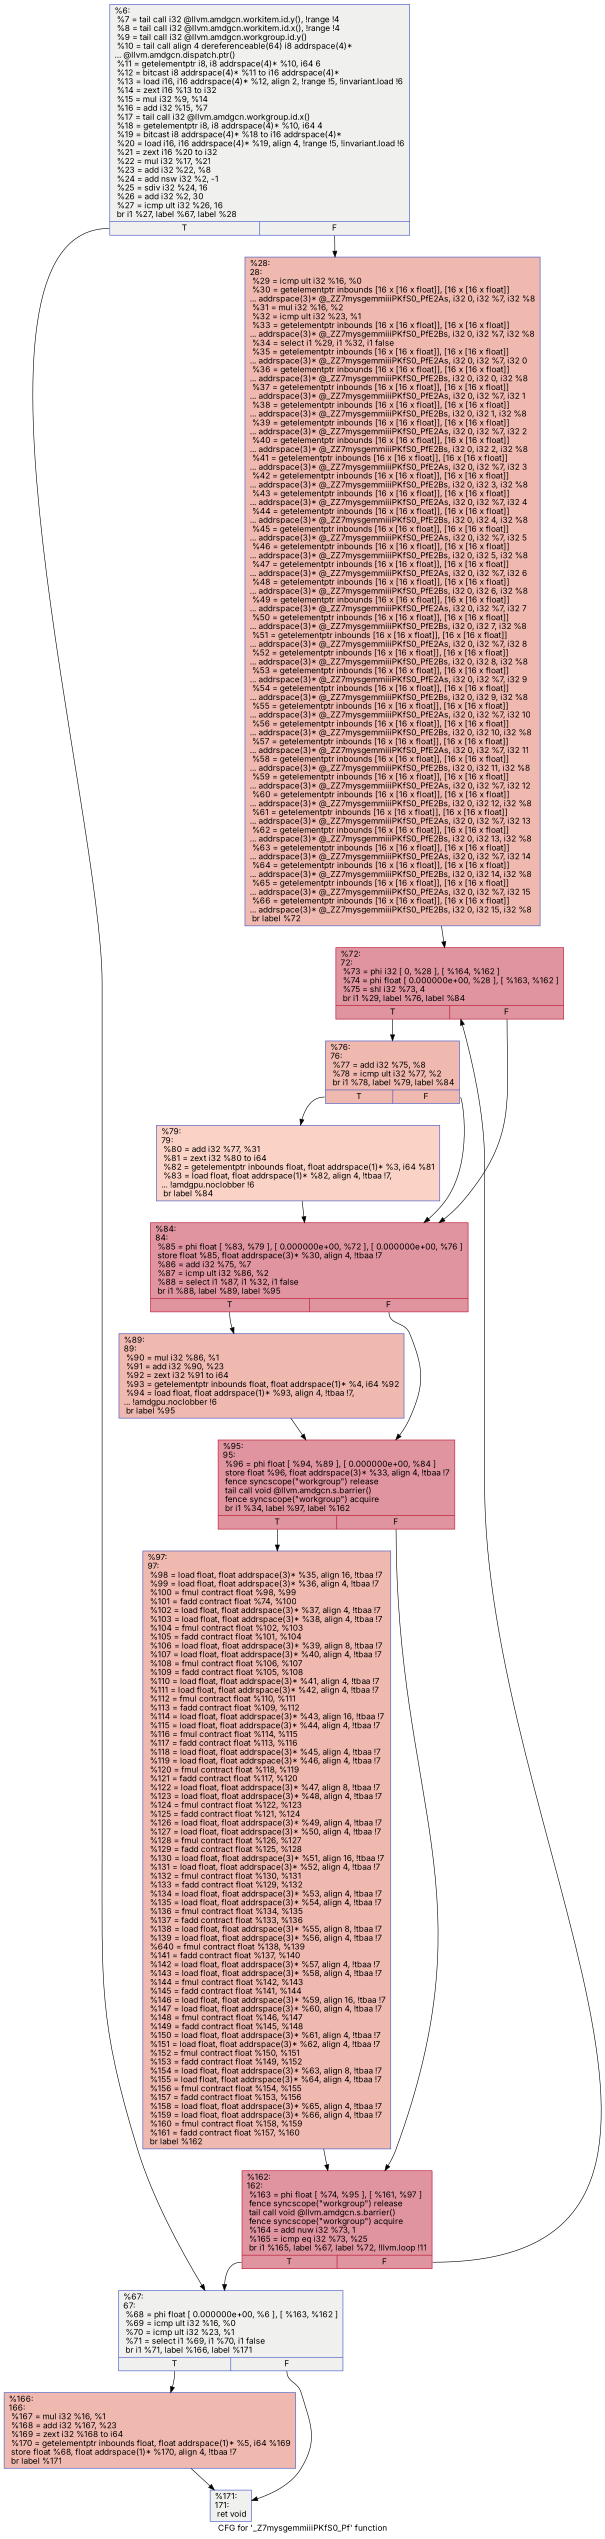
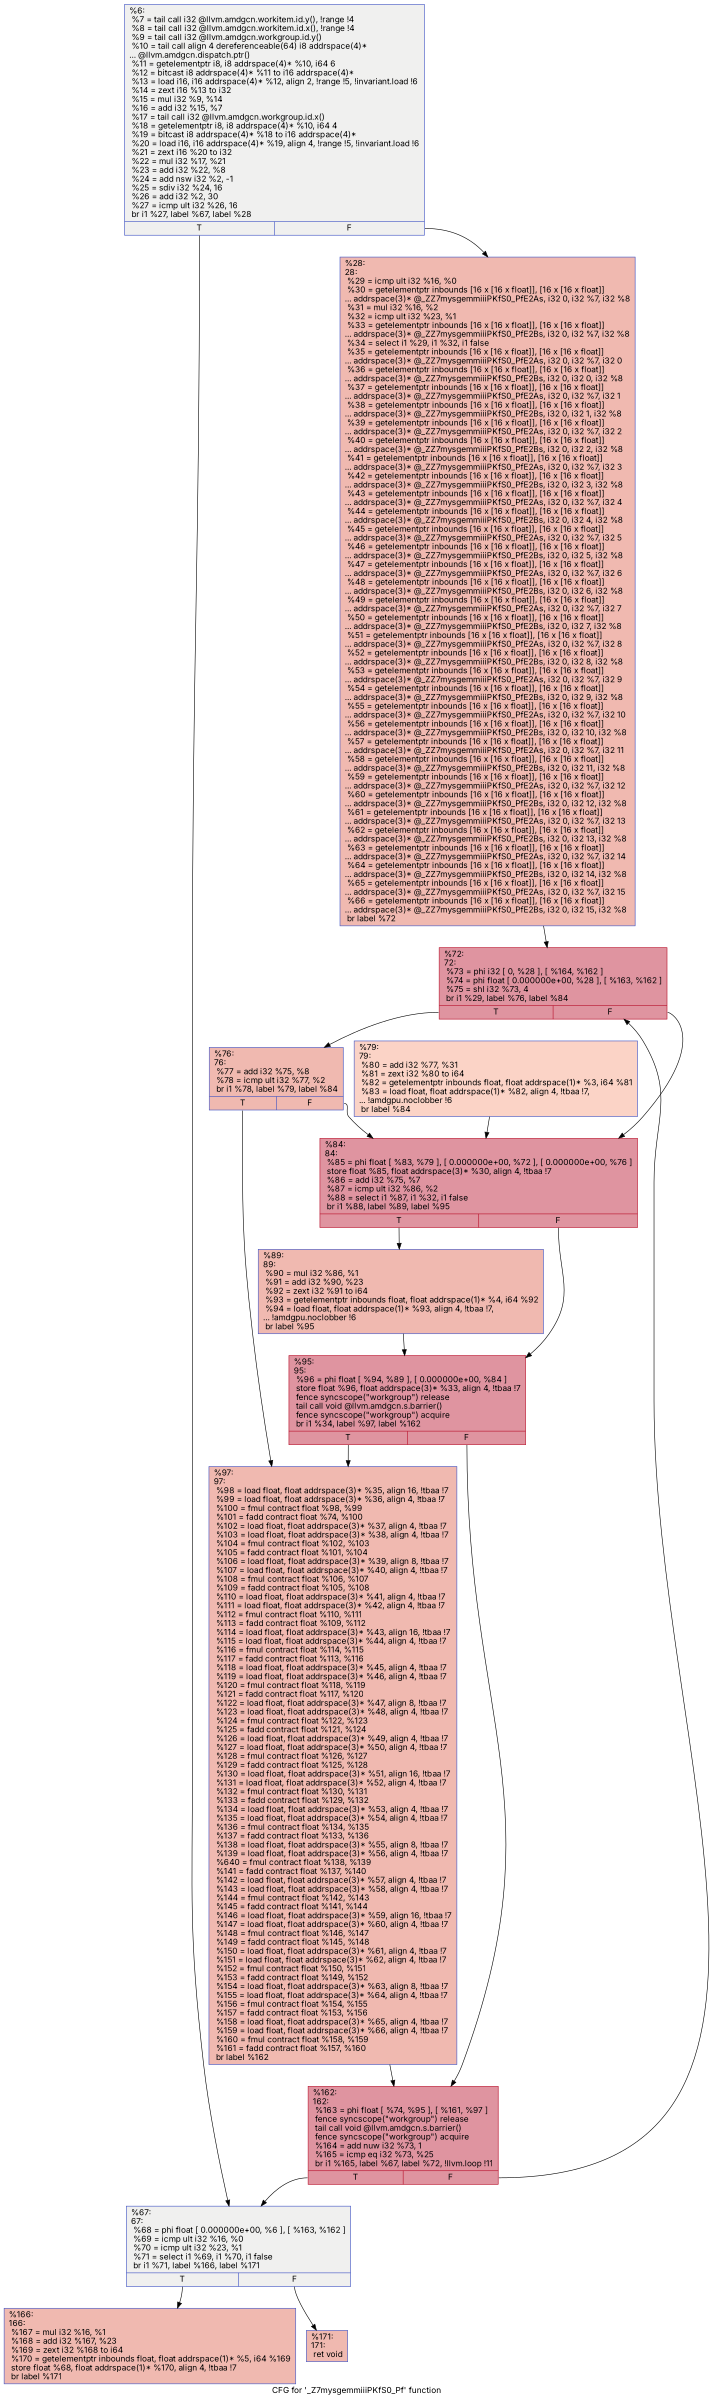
(310, 1104) -> (248, 1286)
(200, 2477) -> none
(231, 2506) -> (327, 2346)
